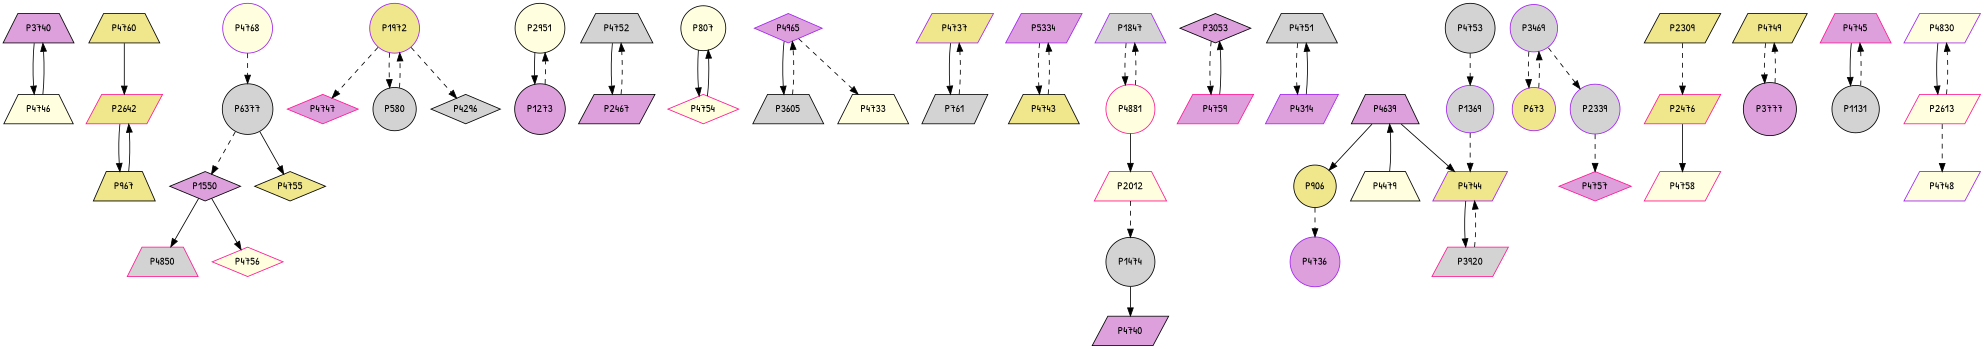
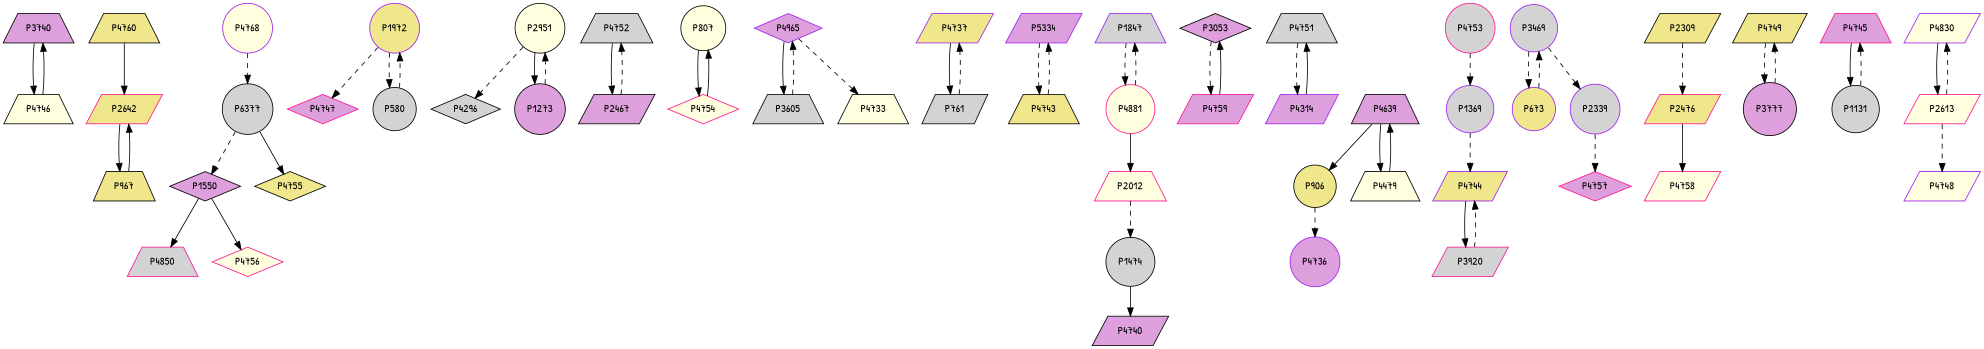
(1470, 28) -> (1470, 28)
(431, 70) -> (502, 70)
(1425, 145) -> (1380, 144)
